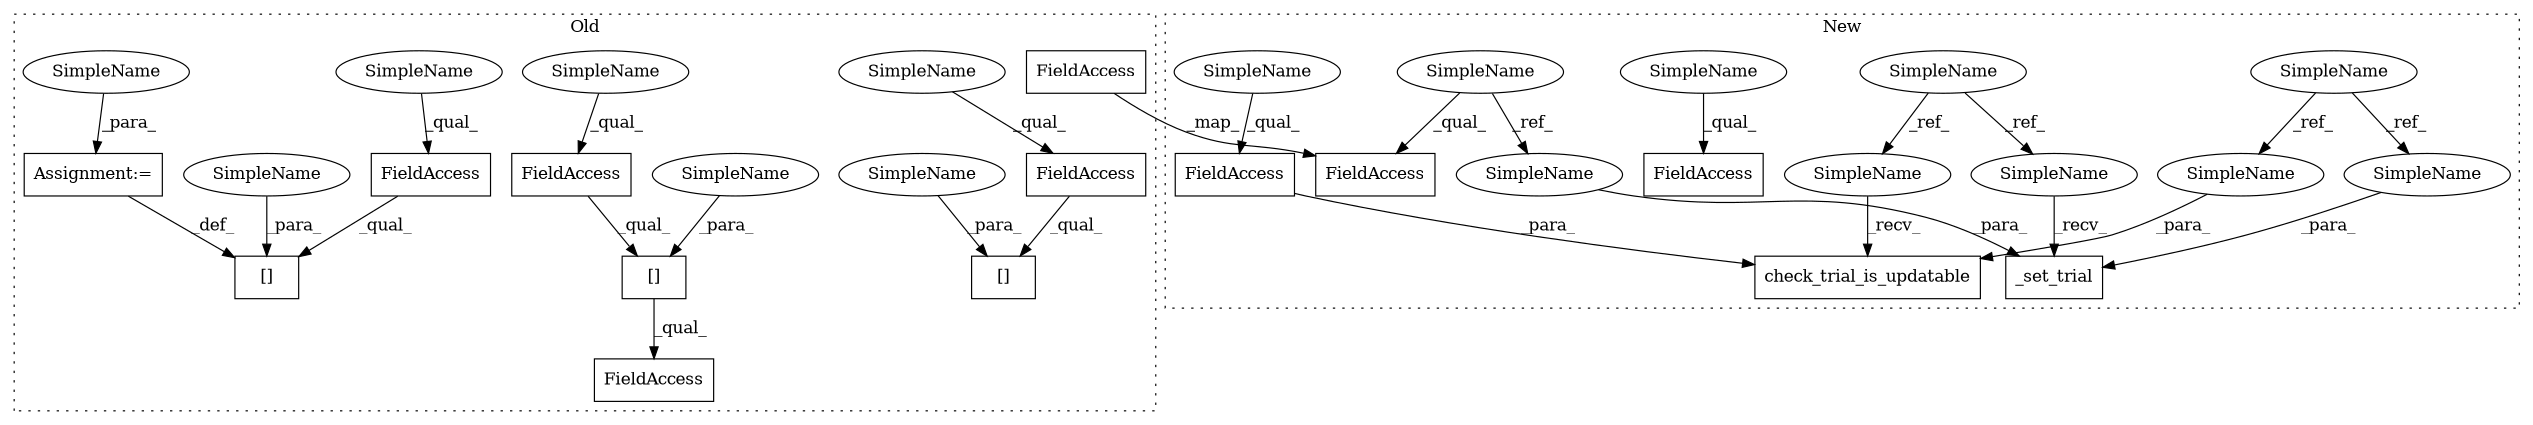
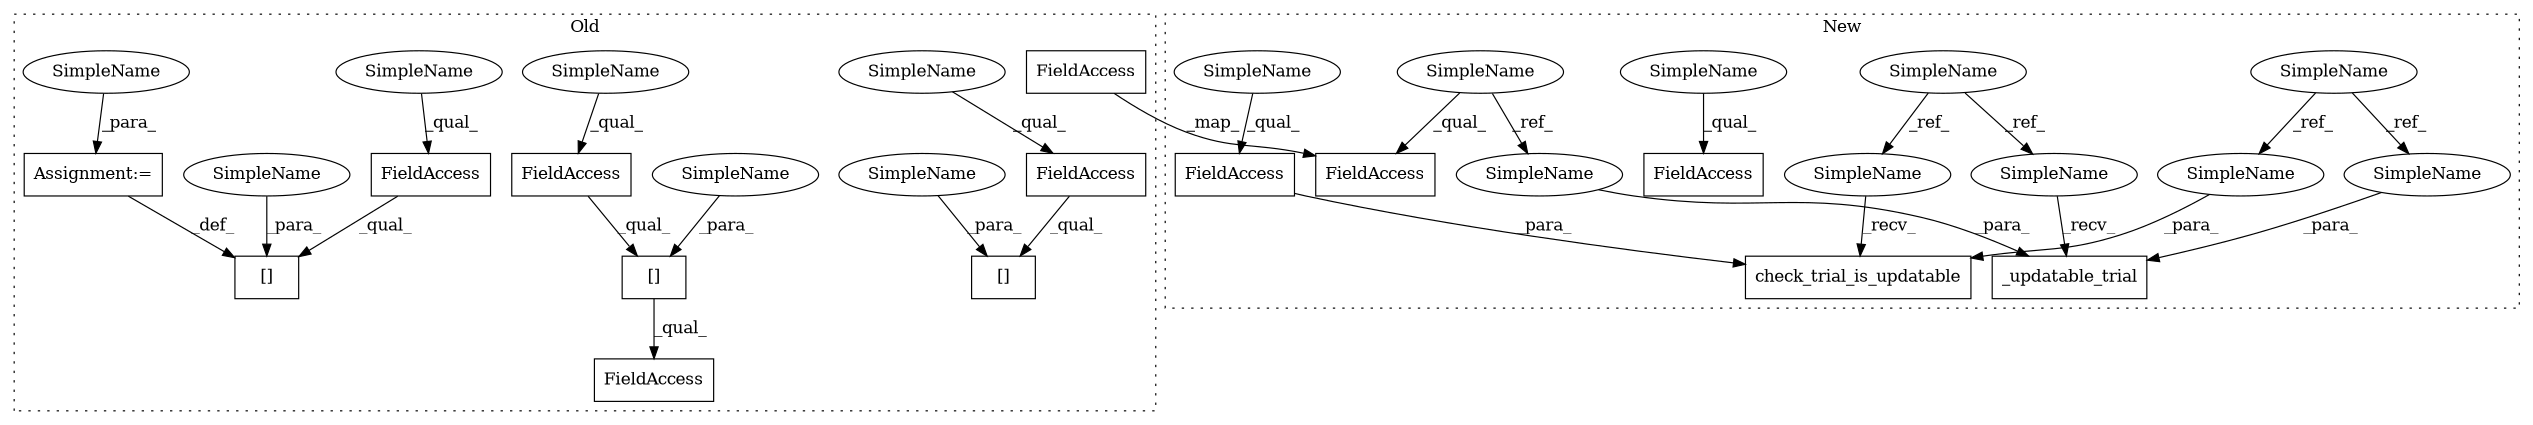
(2054, 277) -> (2070, 277)
